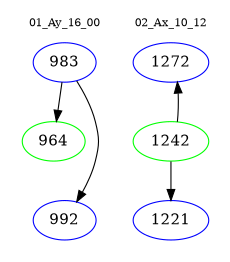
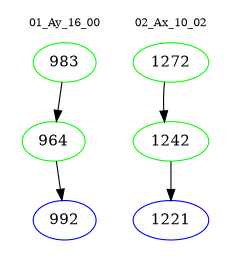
(171, 24) -> (171, 24)
(65, 62) -> (65, 62)
(171, 62) -> (171, 62)
(178, 108) -> (164, 96)
(98, 136) -> (58, 175)
